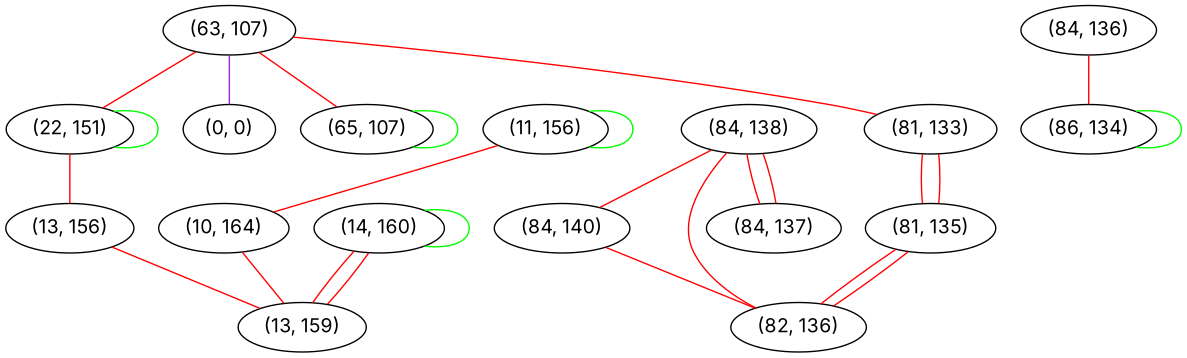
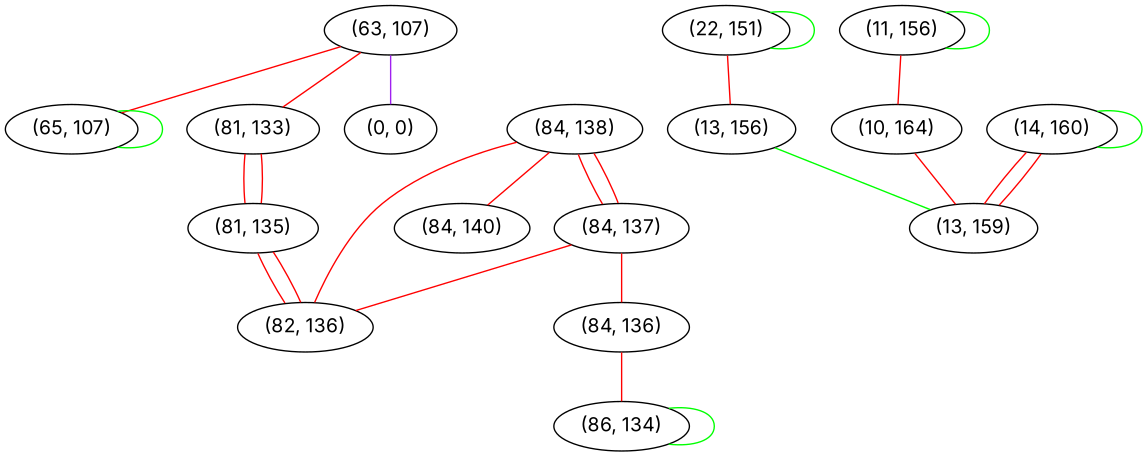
(149, 80) -> none
(186, 278) -> (853, 179)
none -> (622, 278)
(680, 278) -> (464, 278)
